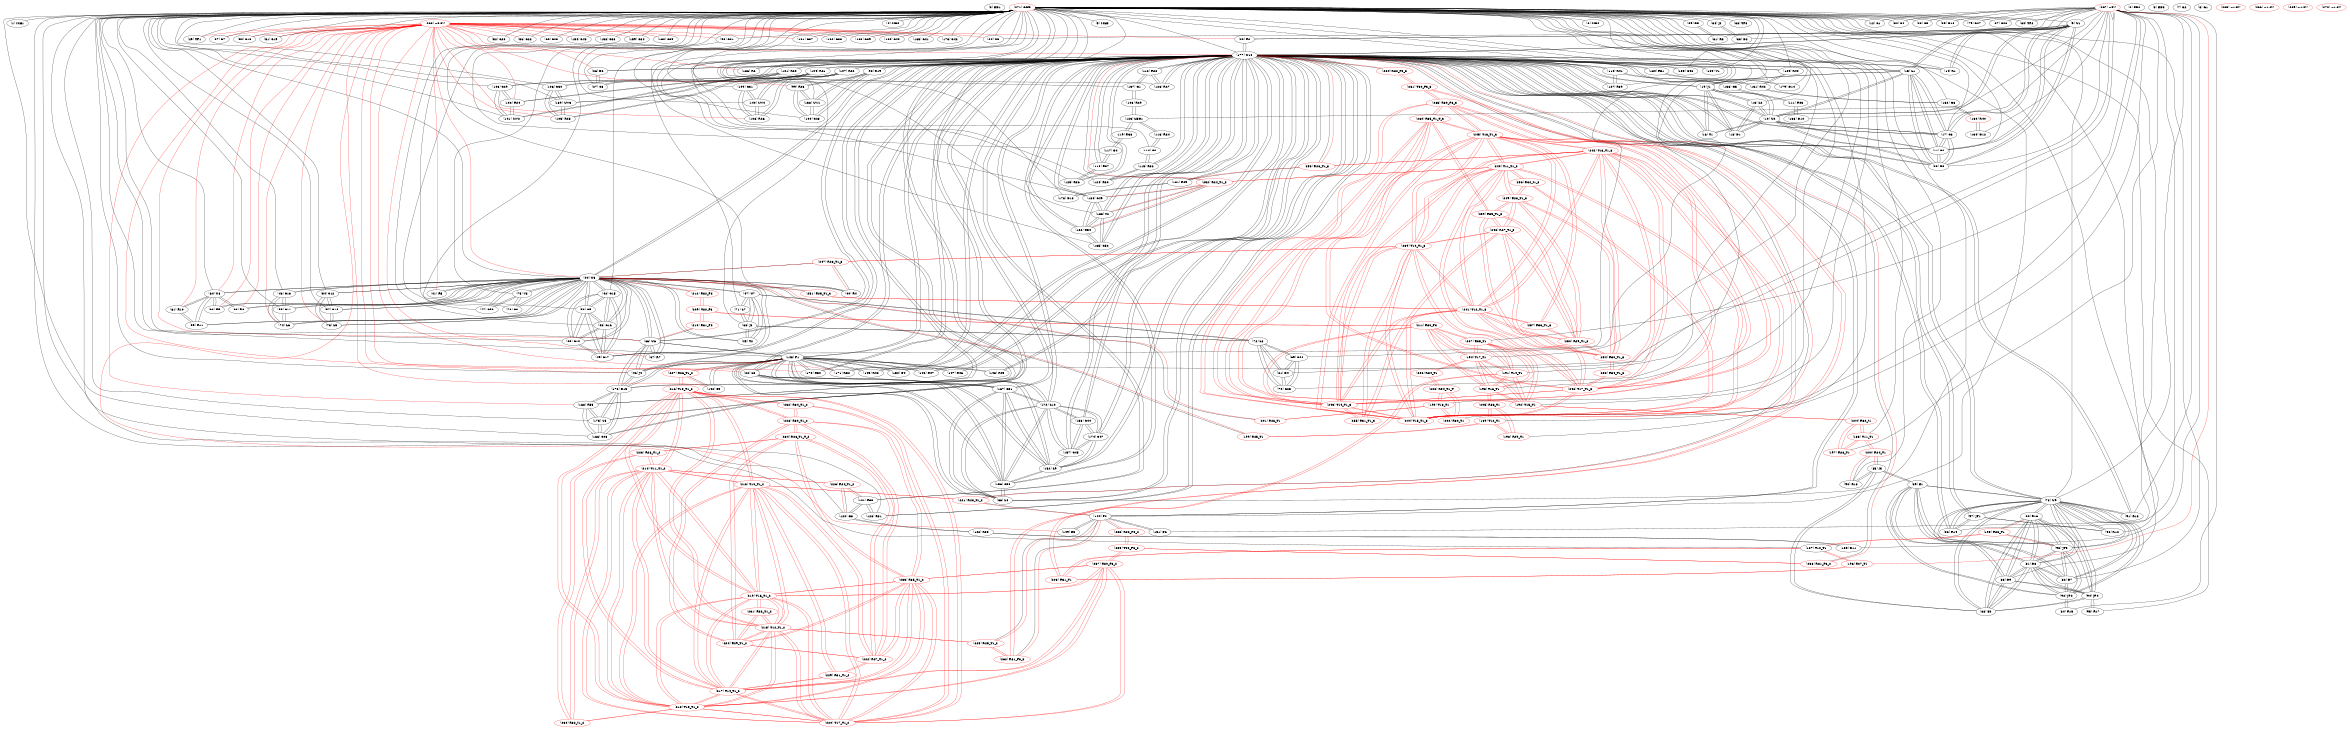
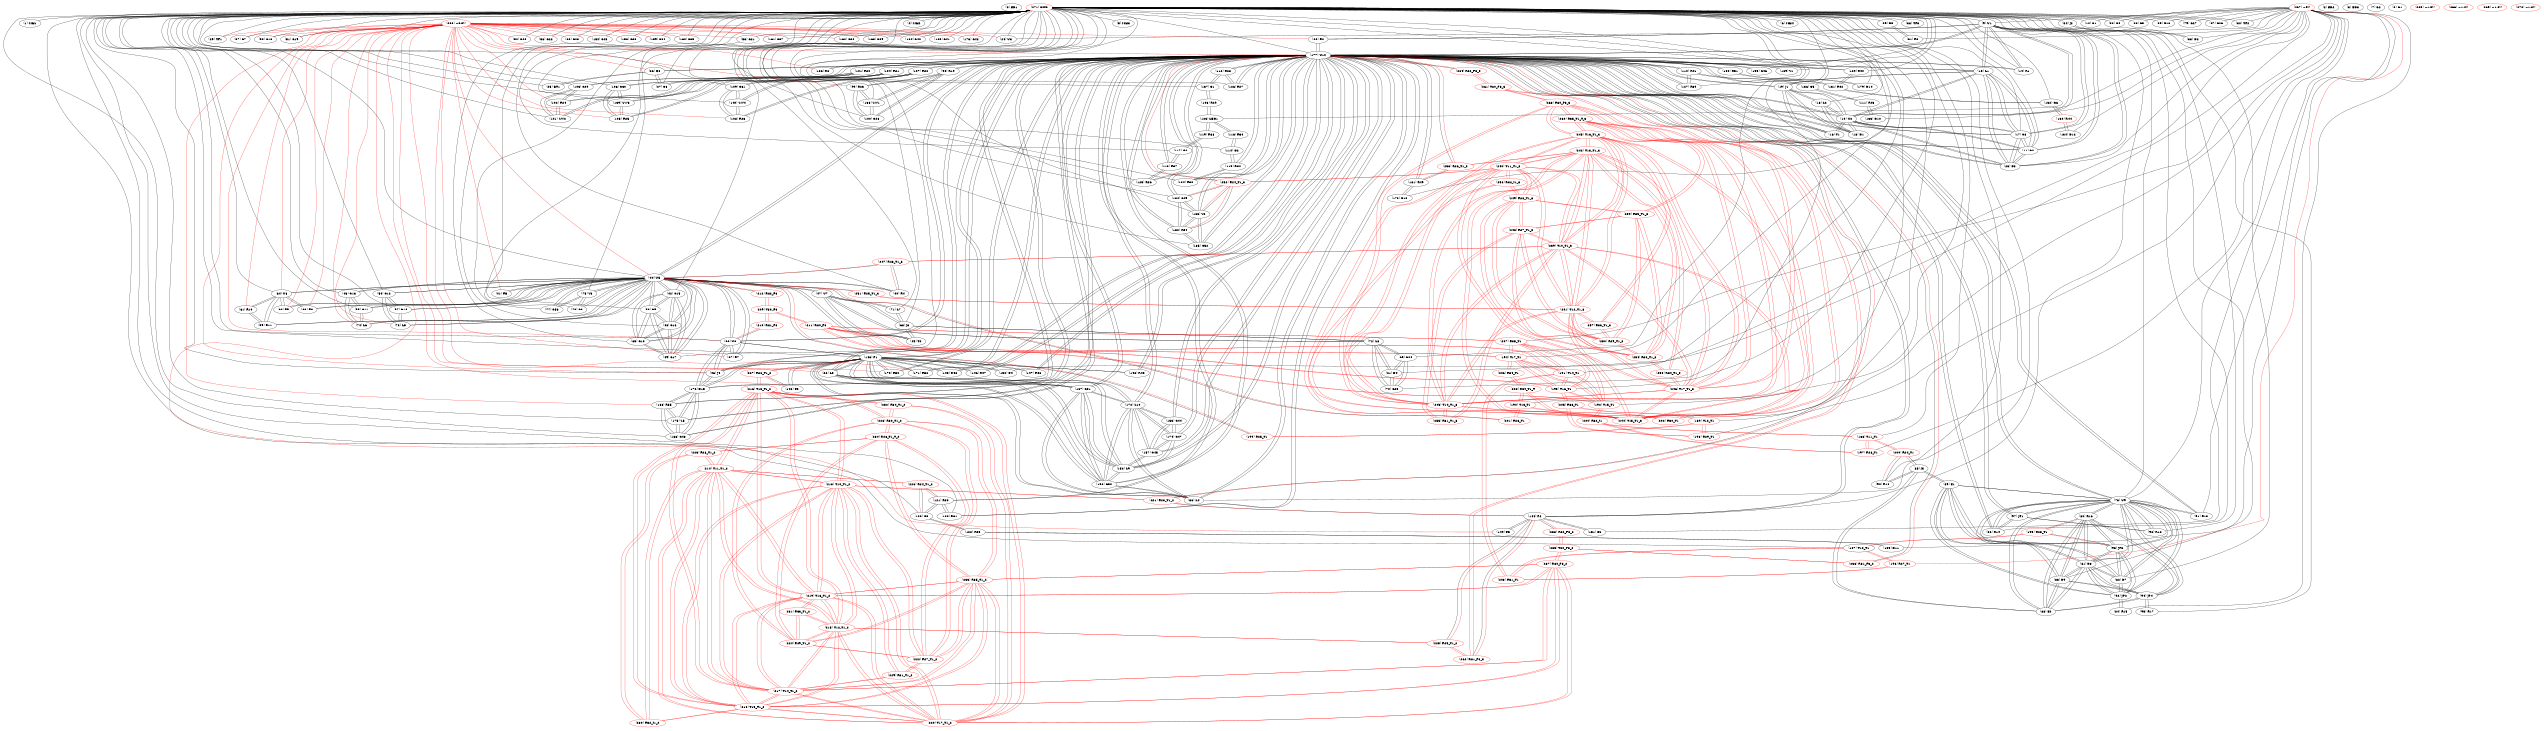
none -> (553, 87)
